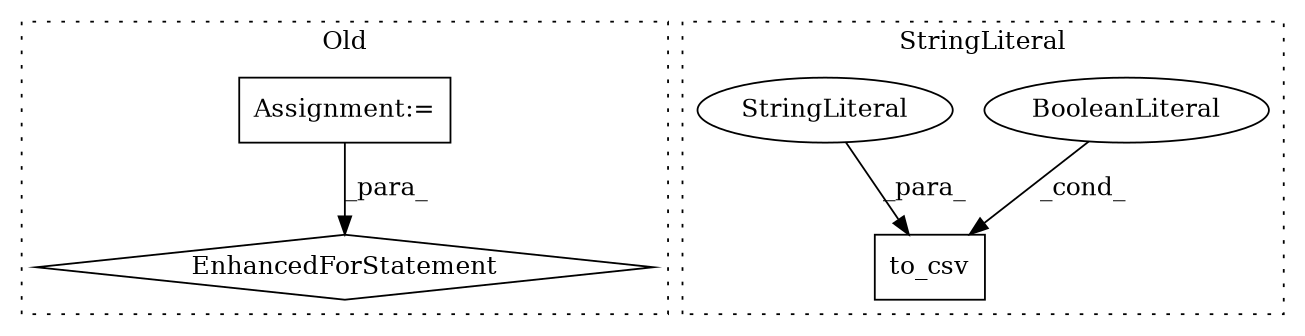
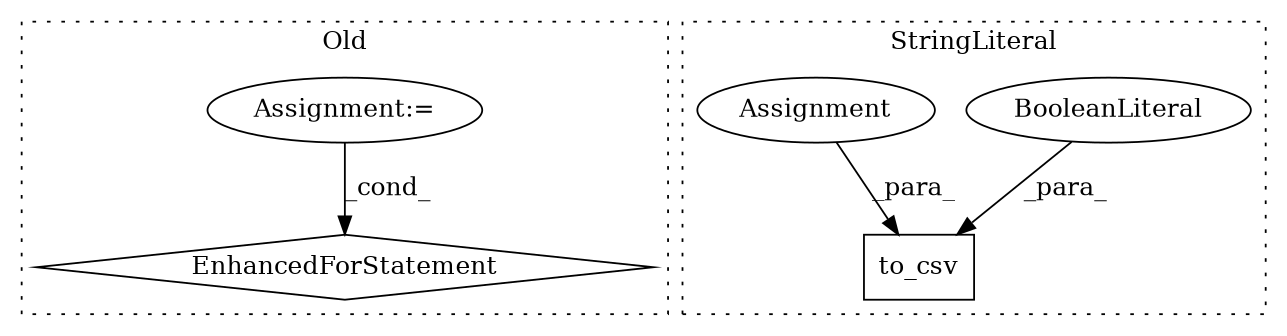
(345, 110) -> (345, 110)
(825, 110) -> (816, 110)
(386, 189) -> (388, 189)
(1083, 189) -> (1065, 189)
